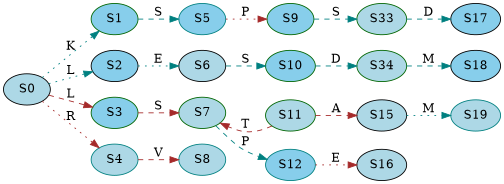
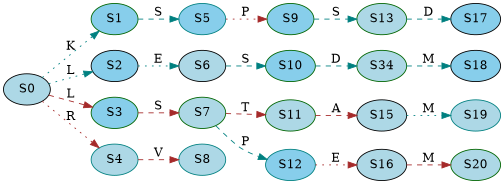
(382, 19) -> (382, 19)
(250, 132) -> (241, 114)
none -> (476, 165)
